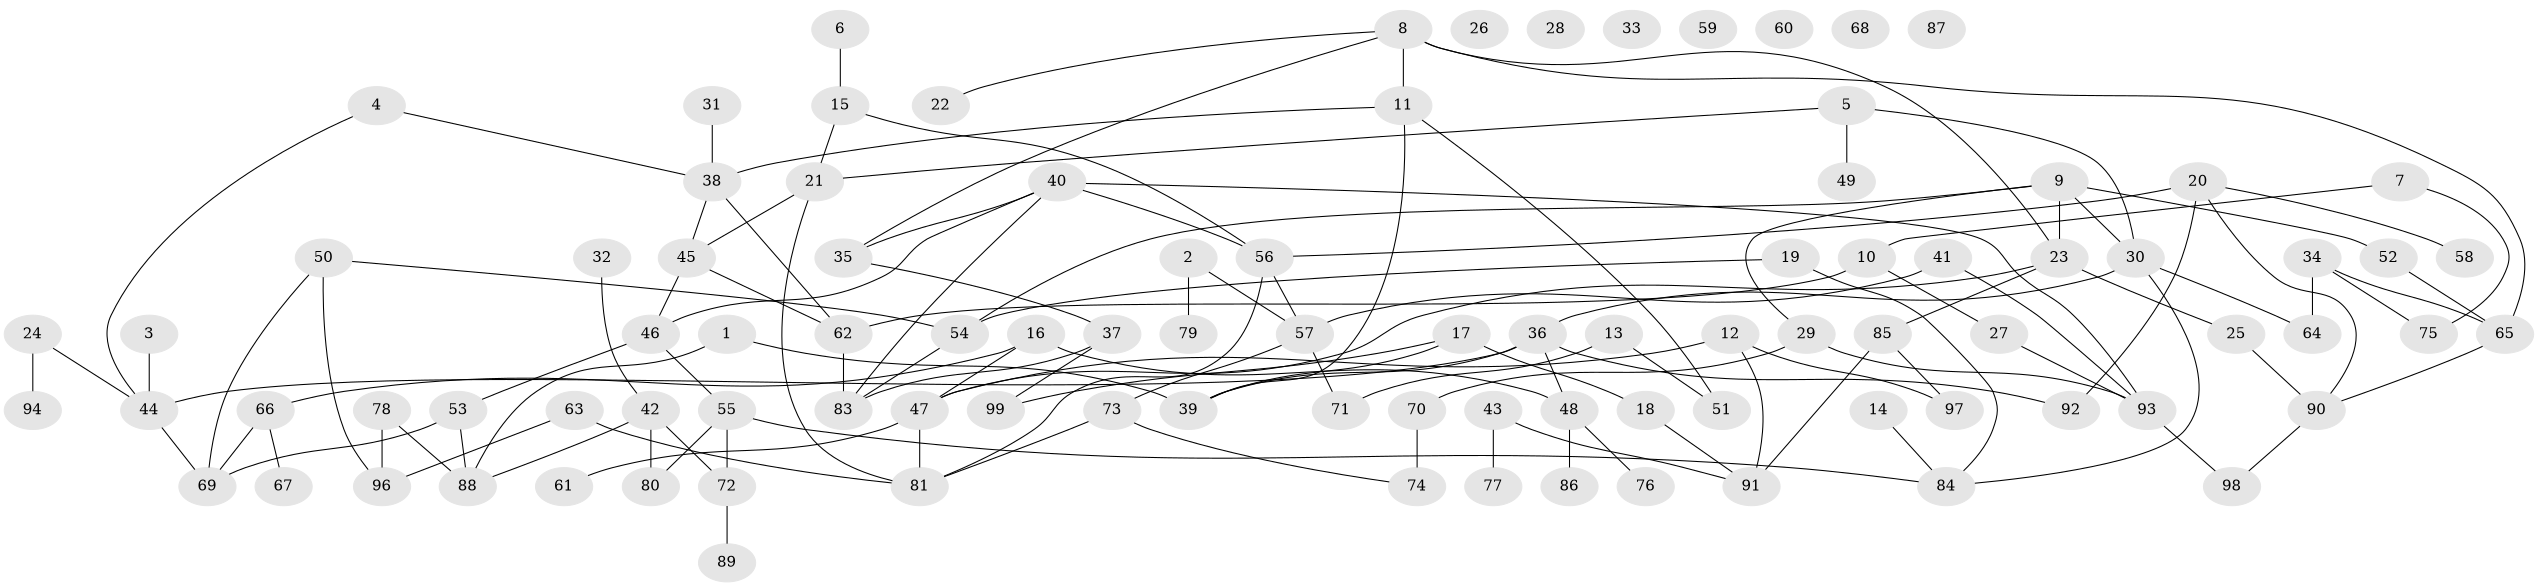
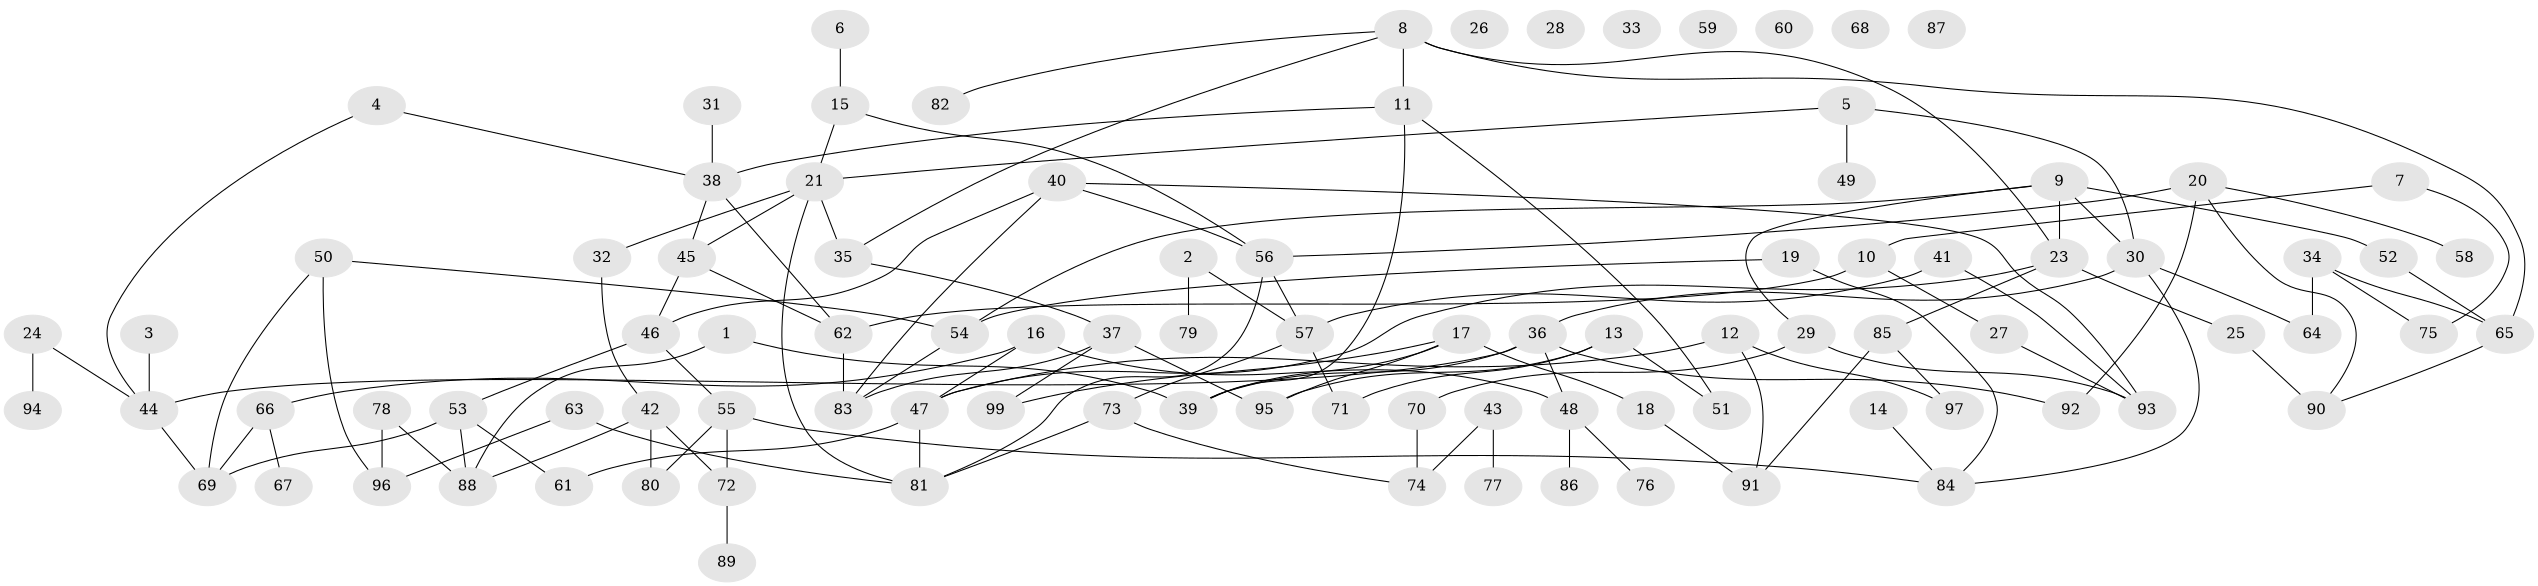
(941, 106) -> (941, 106)
none -> (708, 218)
(950, 220) -> (829, 220)
none -> (1265, 410)
none -> (511, 448)
(1598, 449) -> (1455, 448)
(2232, 487) -> none
